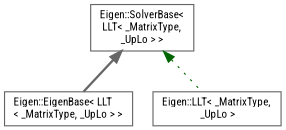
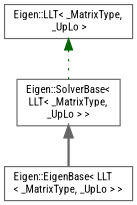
(187, 76) -> (69, 65)
